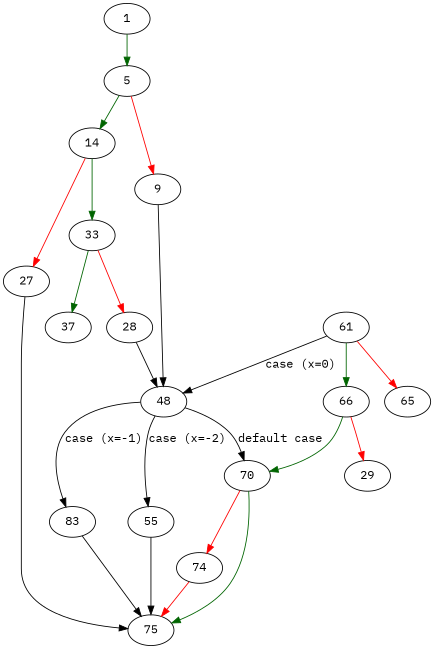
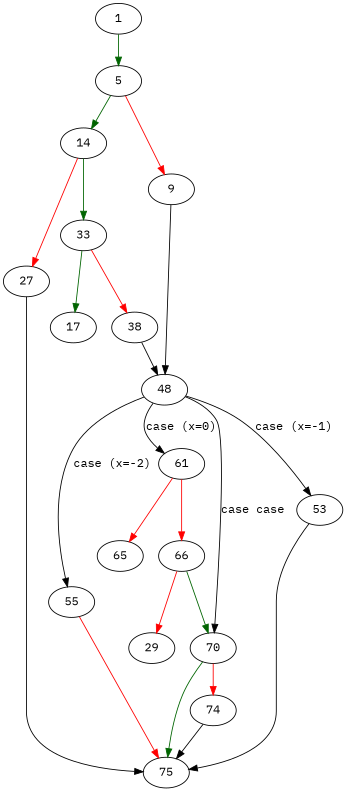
(68, 327) -> (73, 327)
(130, 327) -> (135, 327)
(346, 360) -> (182, 506)
(259, 363) -> (144, 427)
(281, 439) -> (253, 510)
(72, 522) -> (320, 510)
(151, 572) -> (117, 684)
(178, 596) -> (192, 738)
